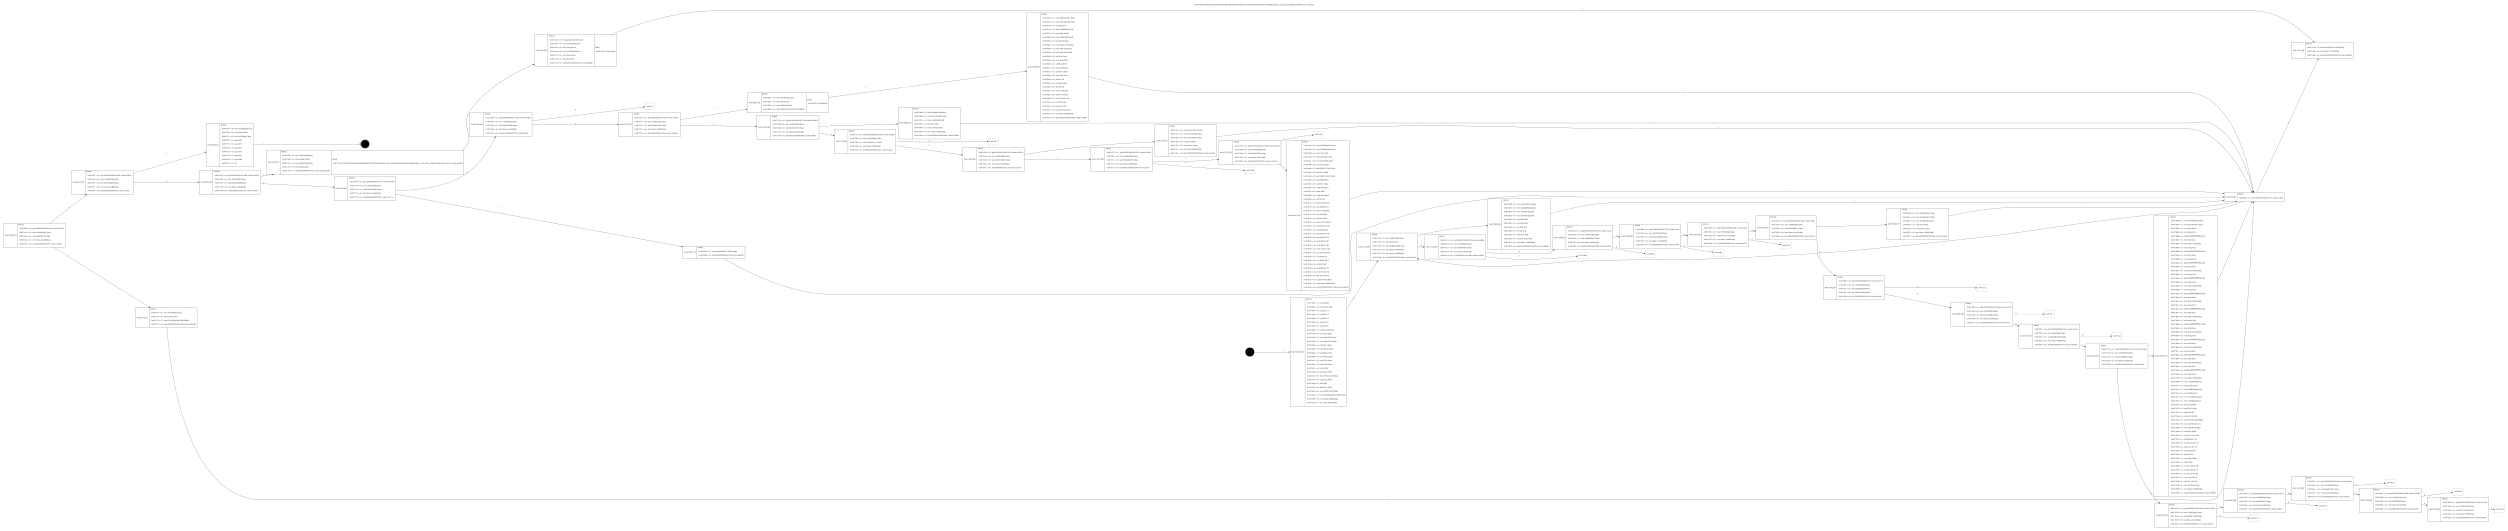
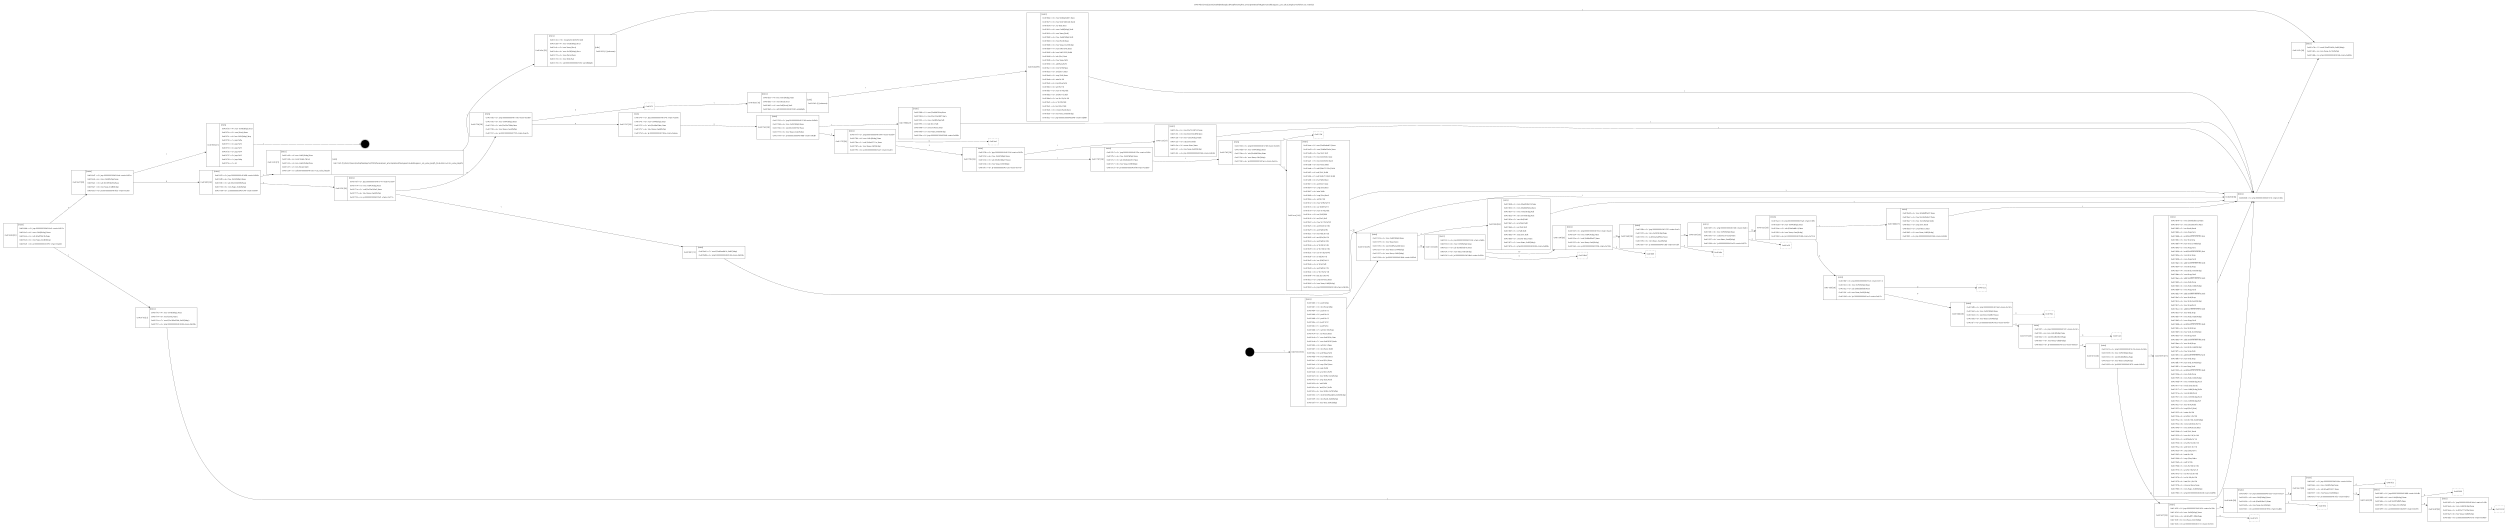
(713, 115) -> (700, 105)
(1250, 170) -> none
(1832, 252) -> (1353, 231)
